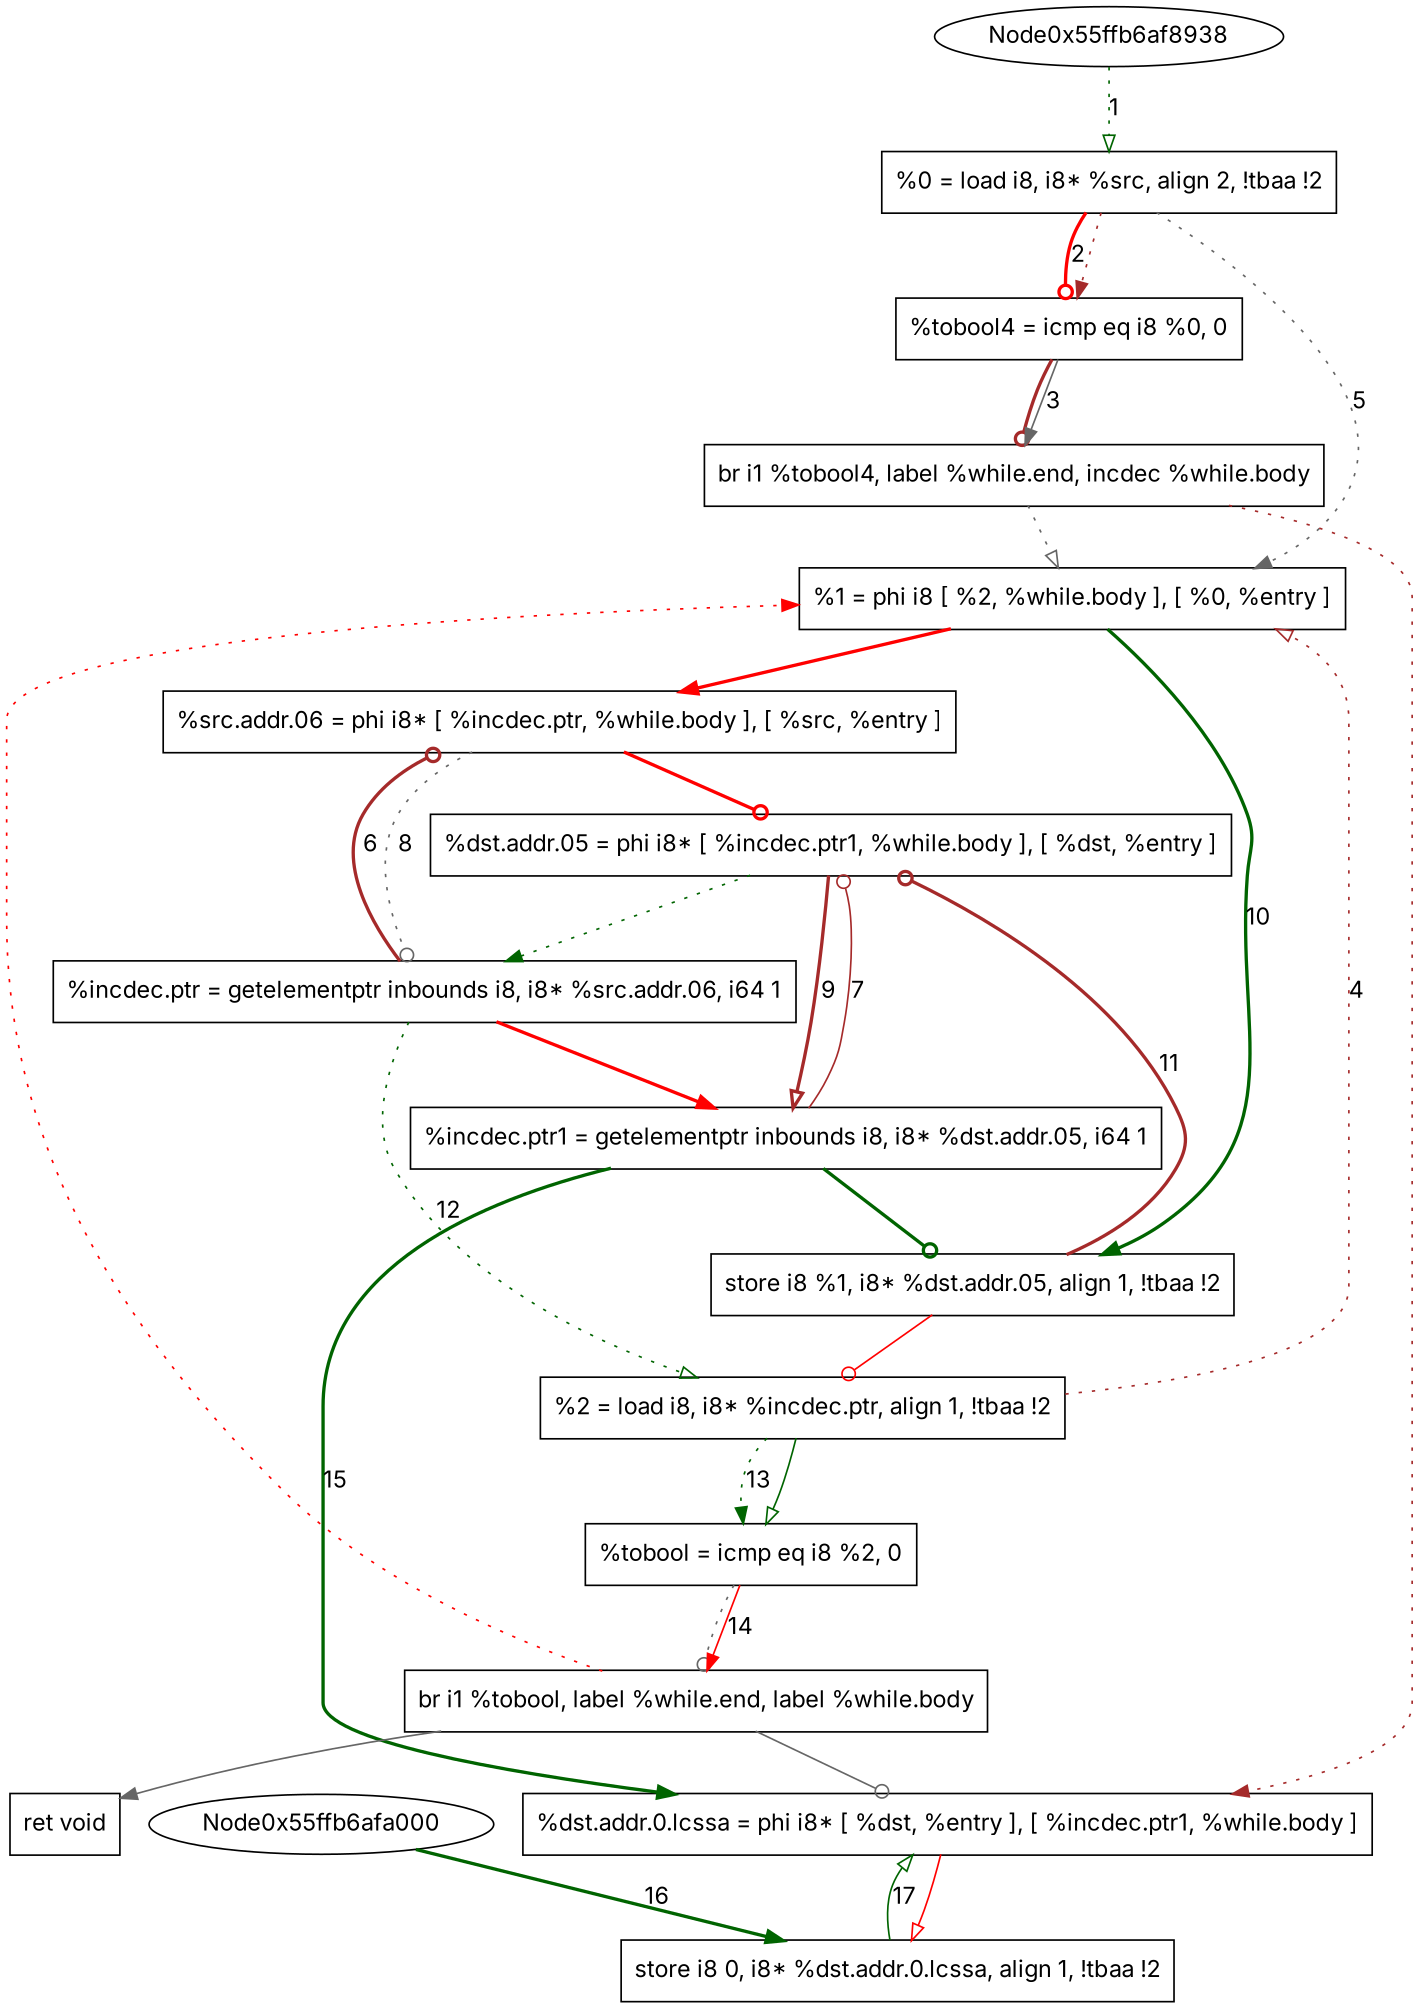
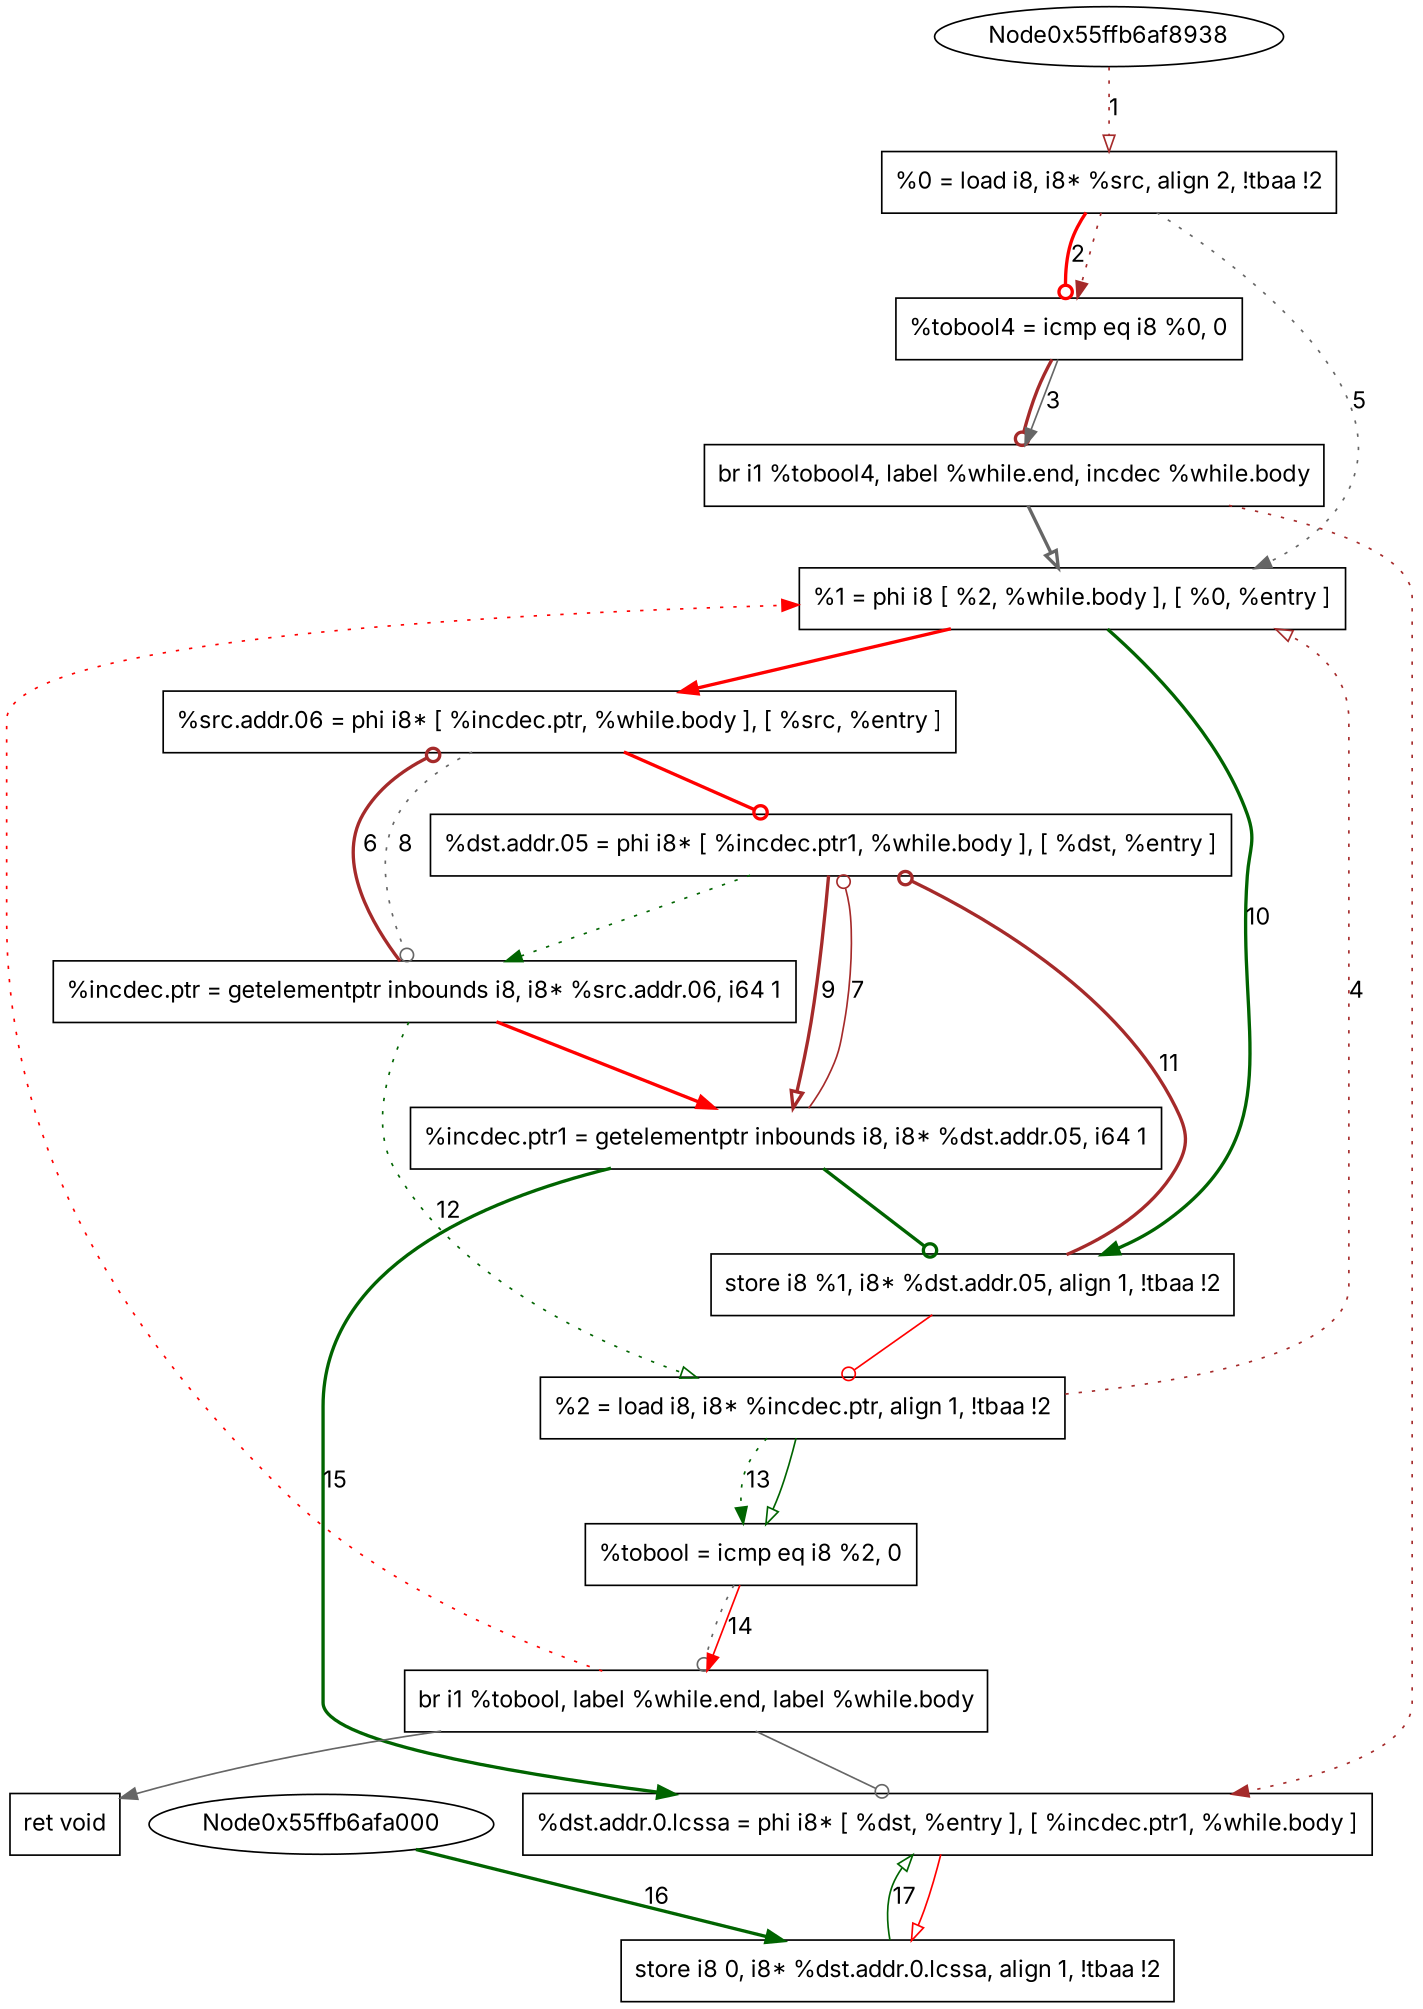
(1109, 101) -> (1109, 101)
(1039, 529) -> (1039, 529)
